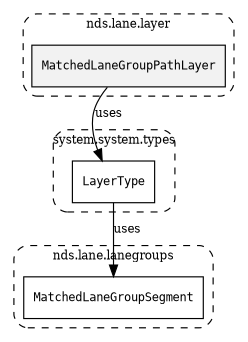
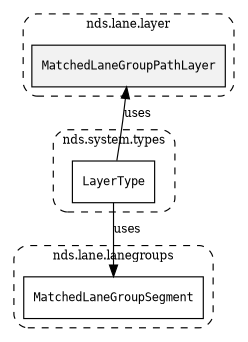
(93, 117) -> (120, 137)
(114, 141) -> (114, 141)
